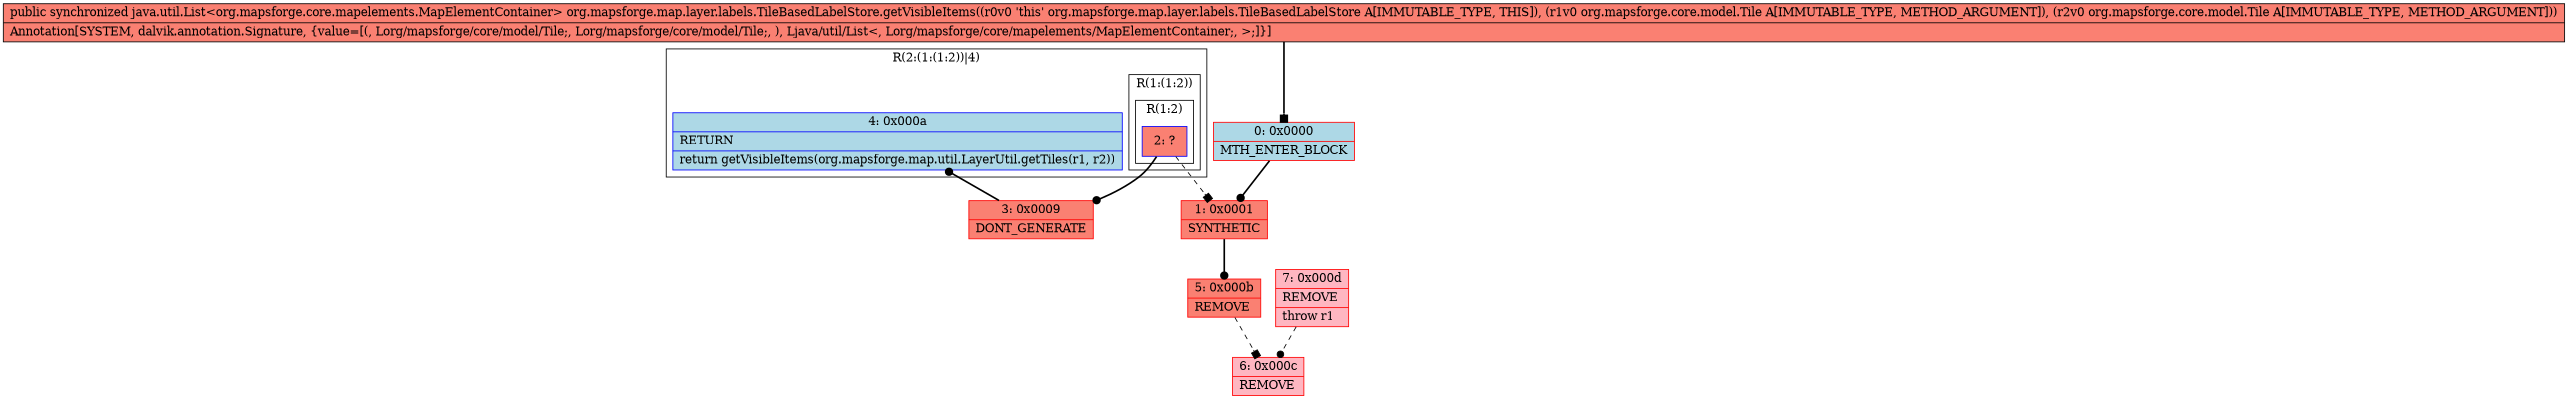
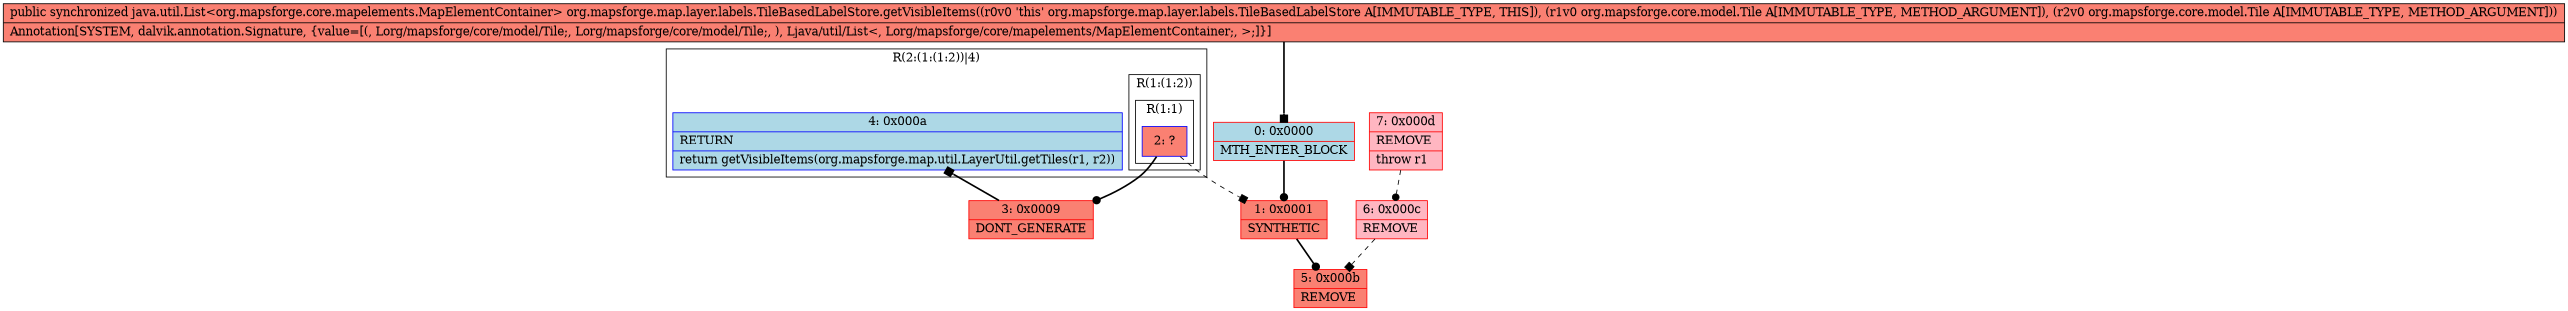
(1165, 110) -> (1165, 110)
(975, 187) -> (976, 187)
(1244, 334) -> (1364, 251)
